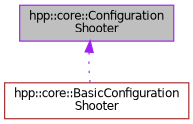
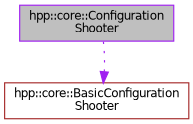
(89, 68) -> (104, 56)
